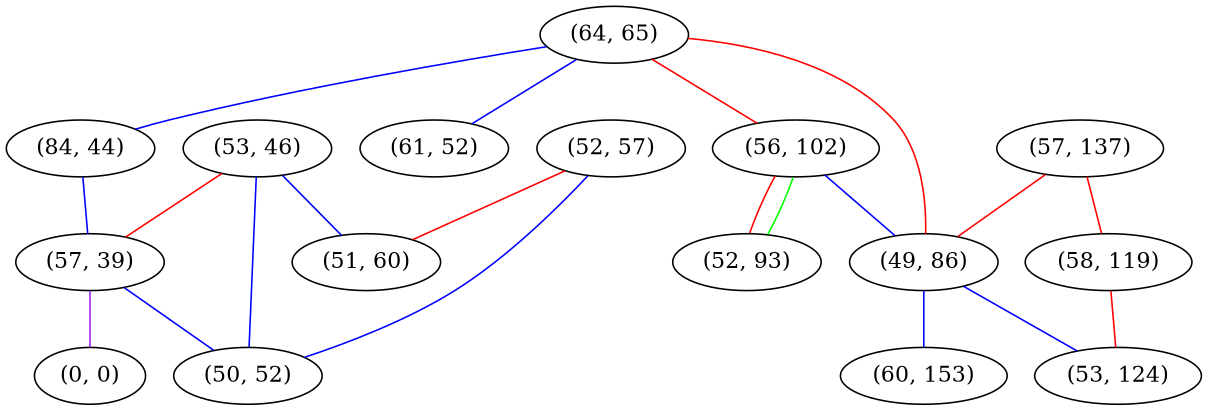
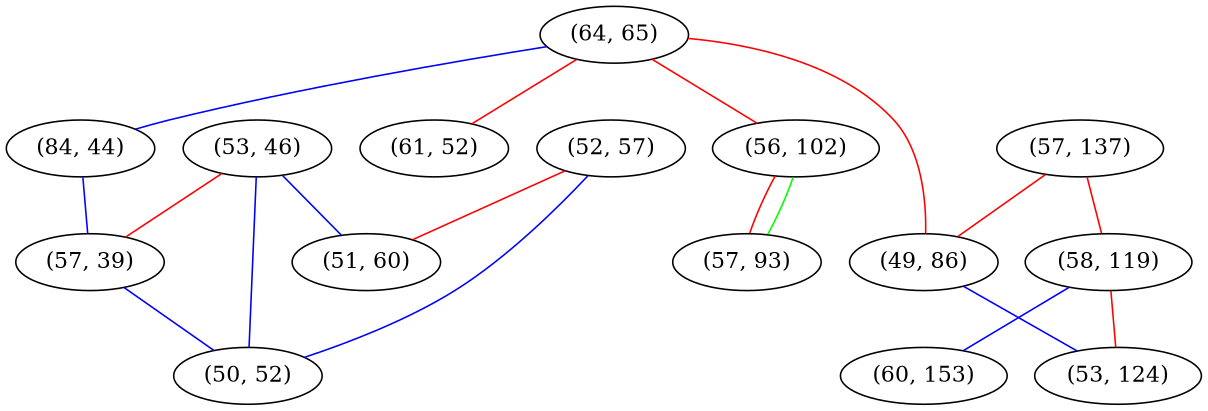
(524, 92) -> (524, 92)
(860, 205) -> none
(747, 262) -> (747, 262)
(924, 319) -> (1008, 324)
(90, 376) -> none
